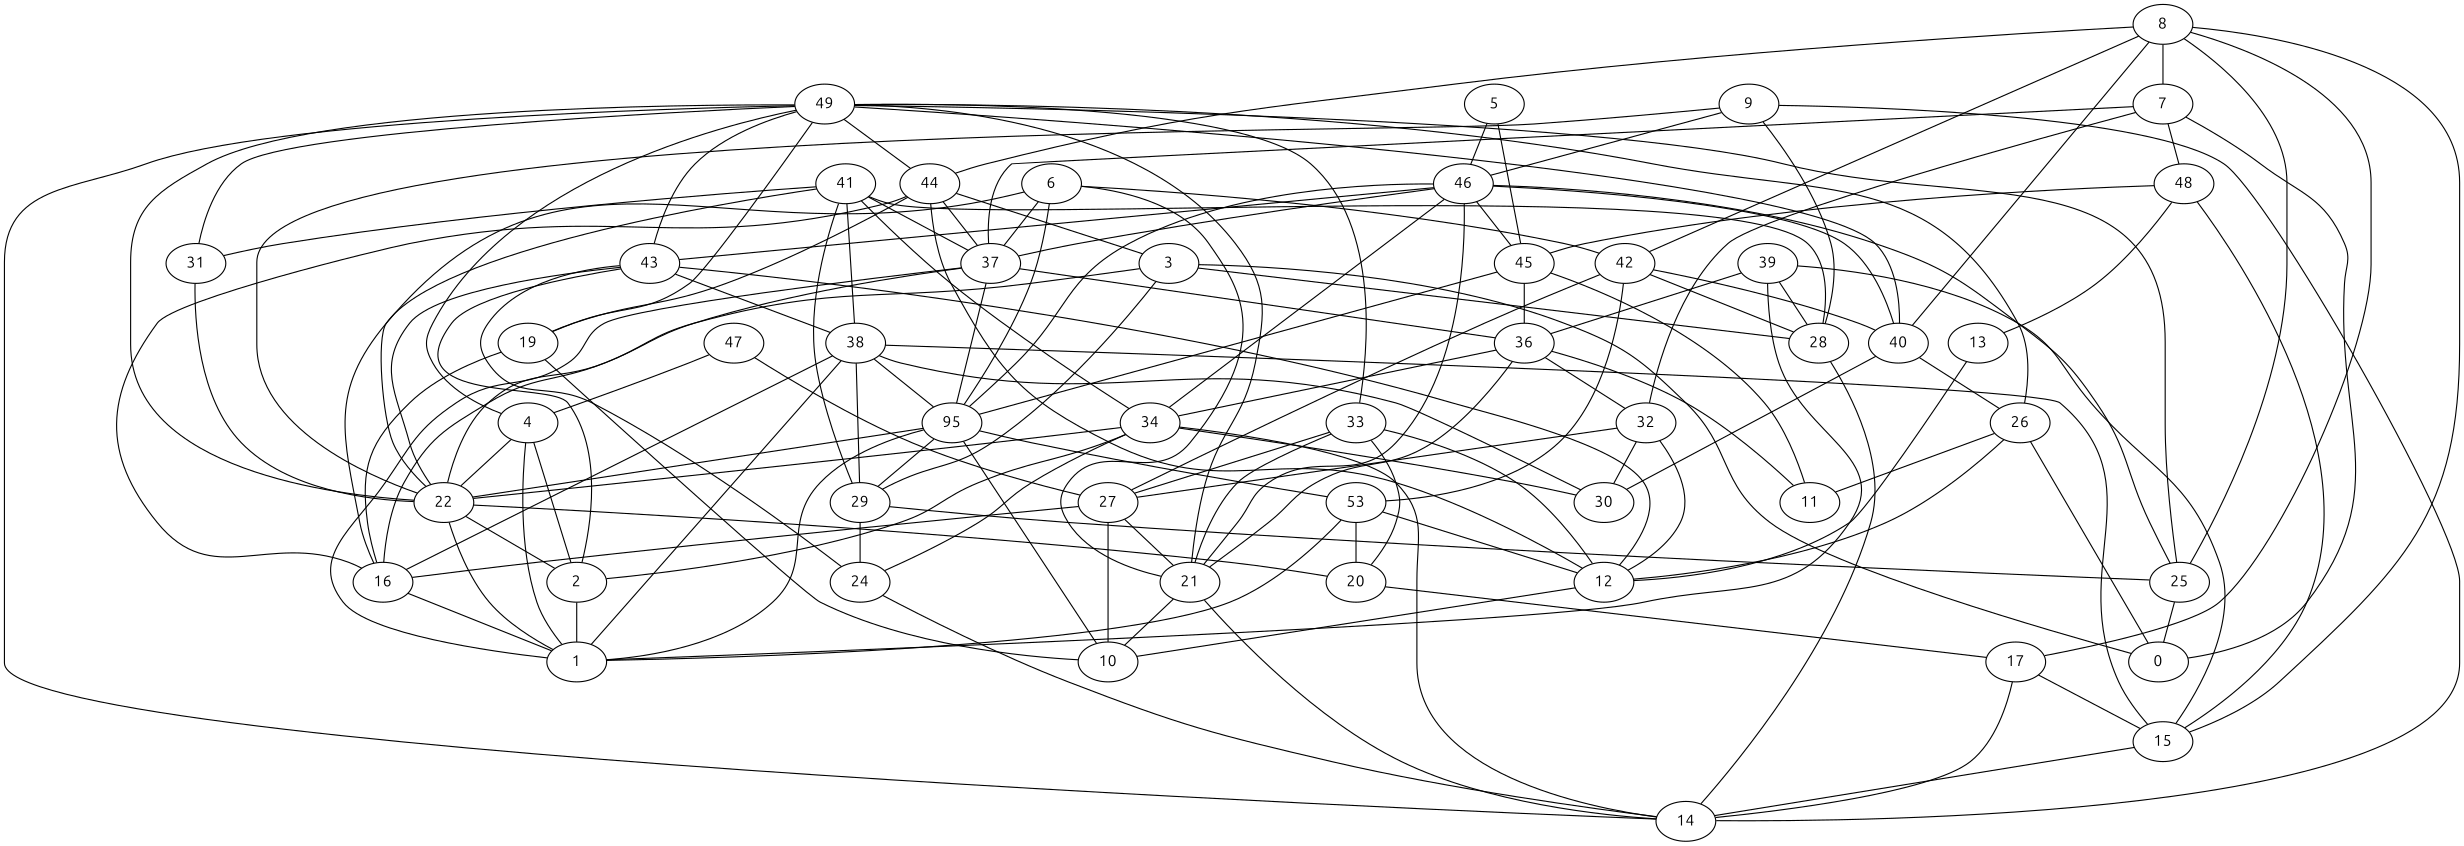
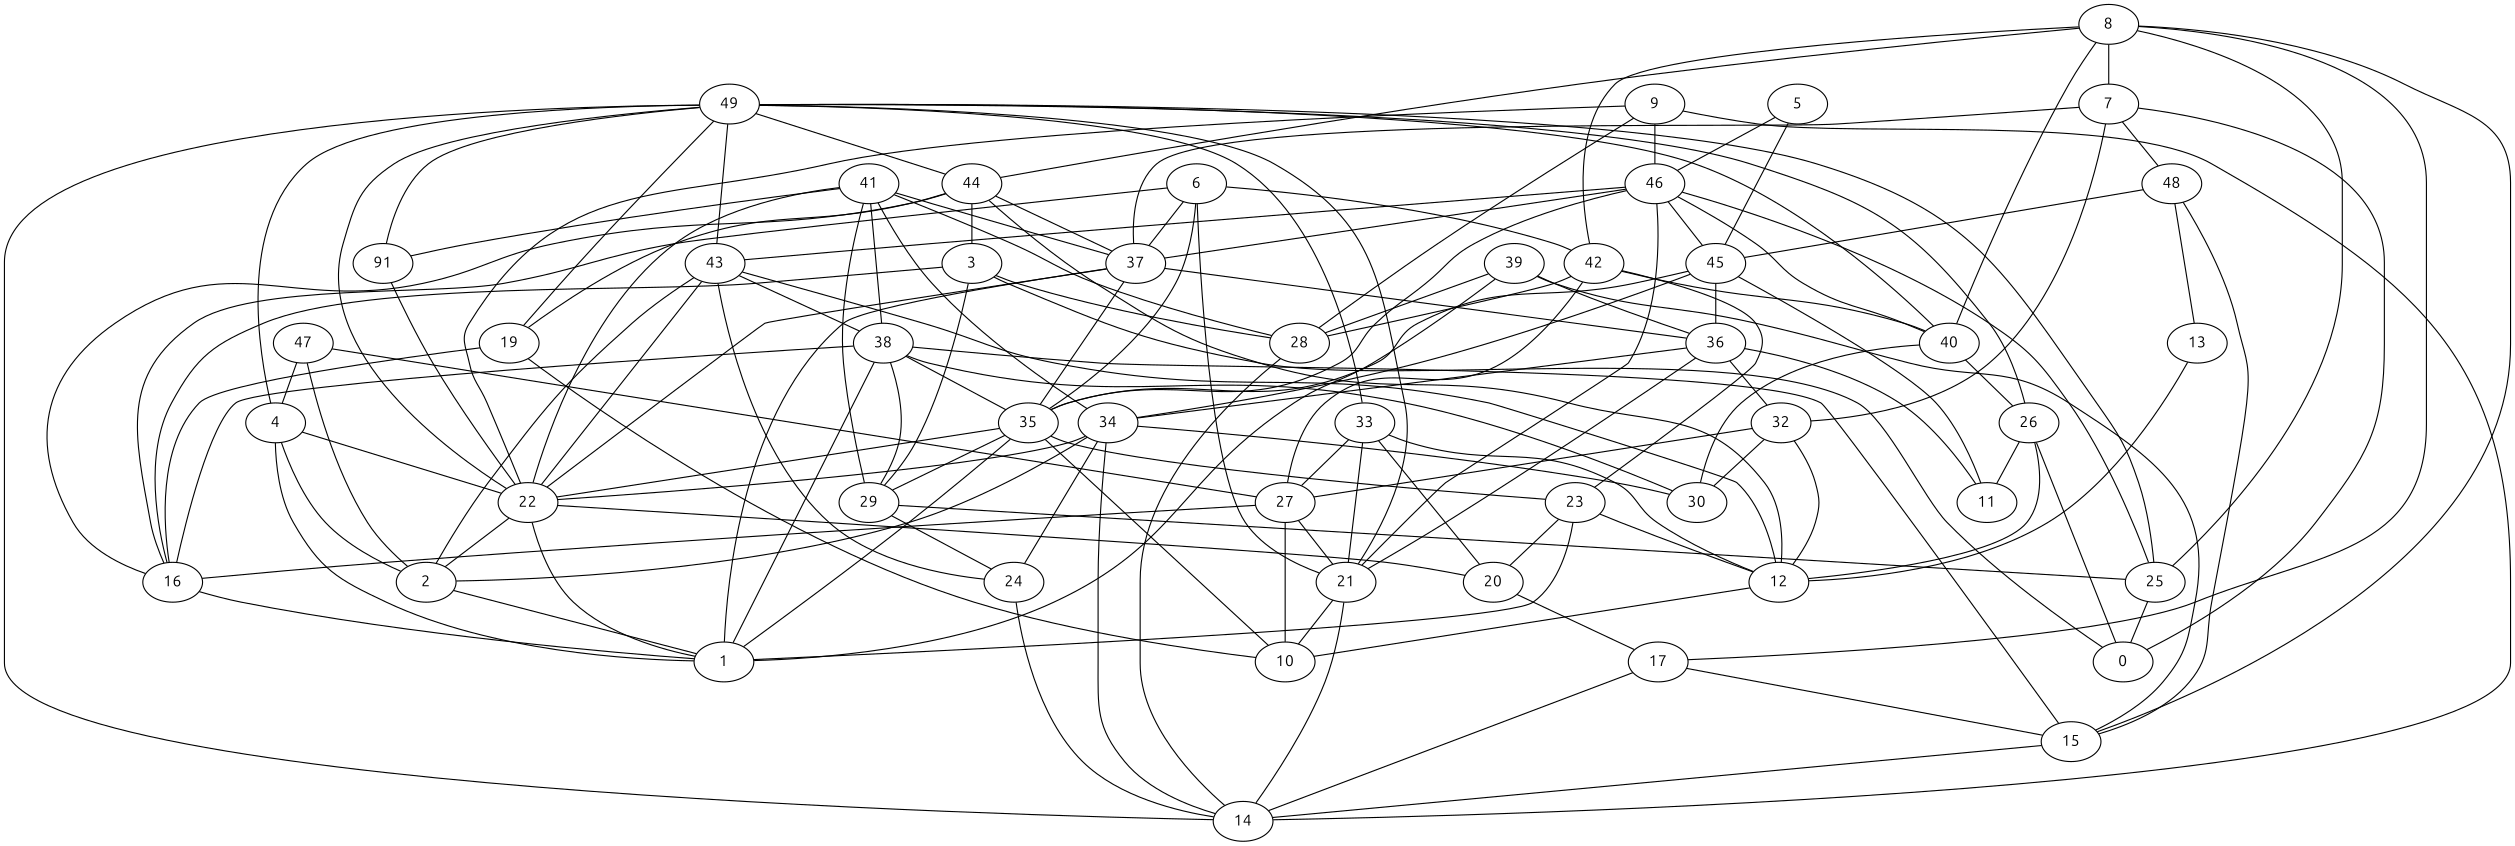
(196, 263) -> (383, 263)
(1307, 303) -> (1418, 363)
(952, 423) -> (1028, 423)
none -> (342, 473)
(1356, 503) -> (1575, 503)
